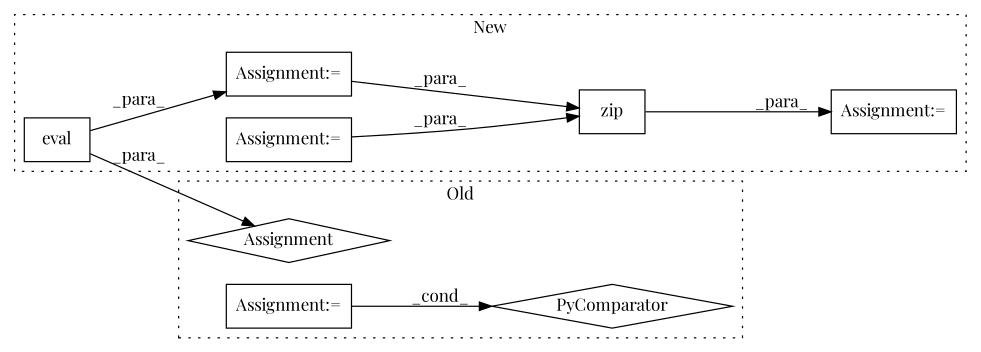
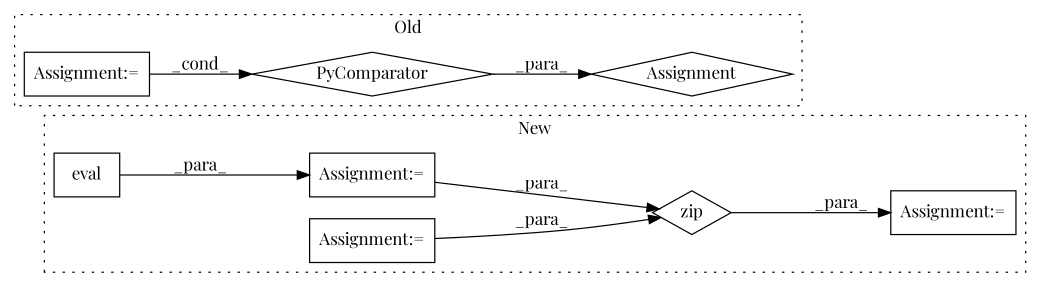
(612, 112) -> (692, 213)
(167, 187) -> (536, 74)
